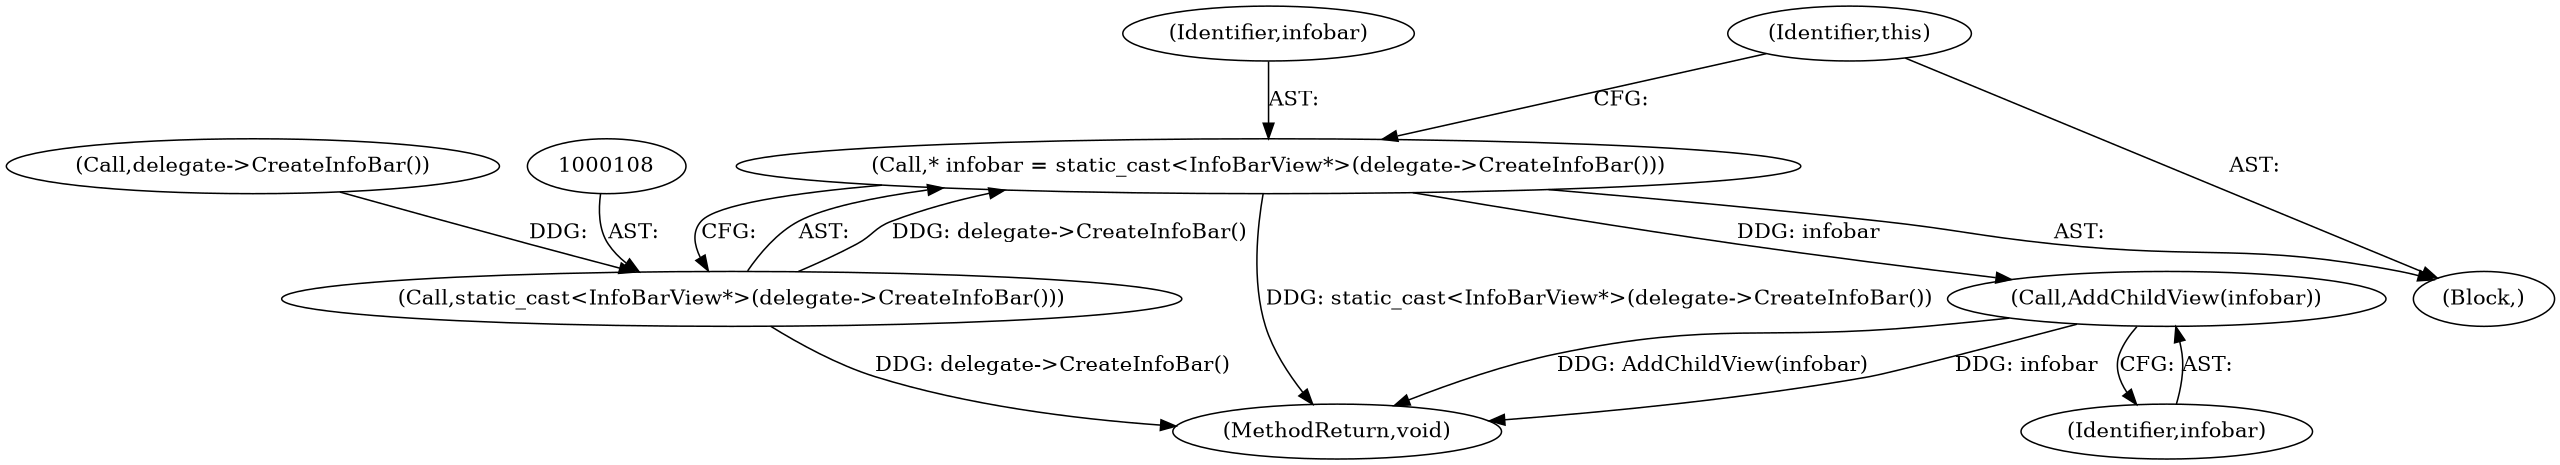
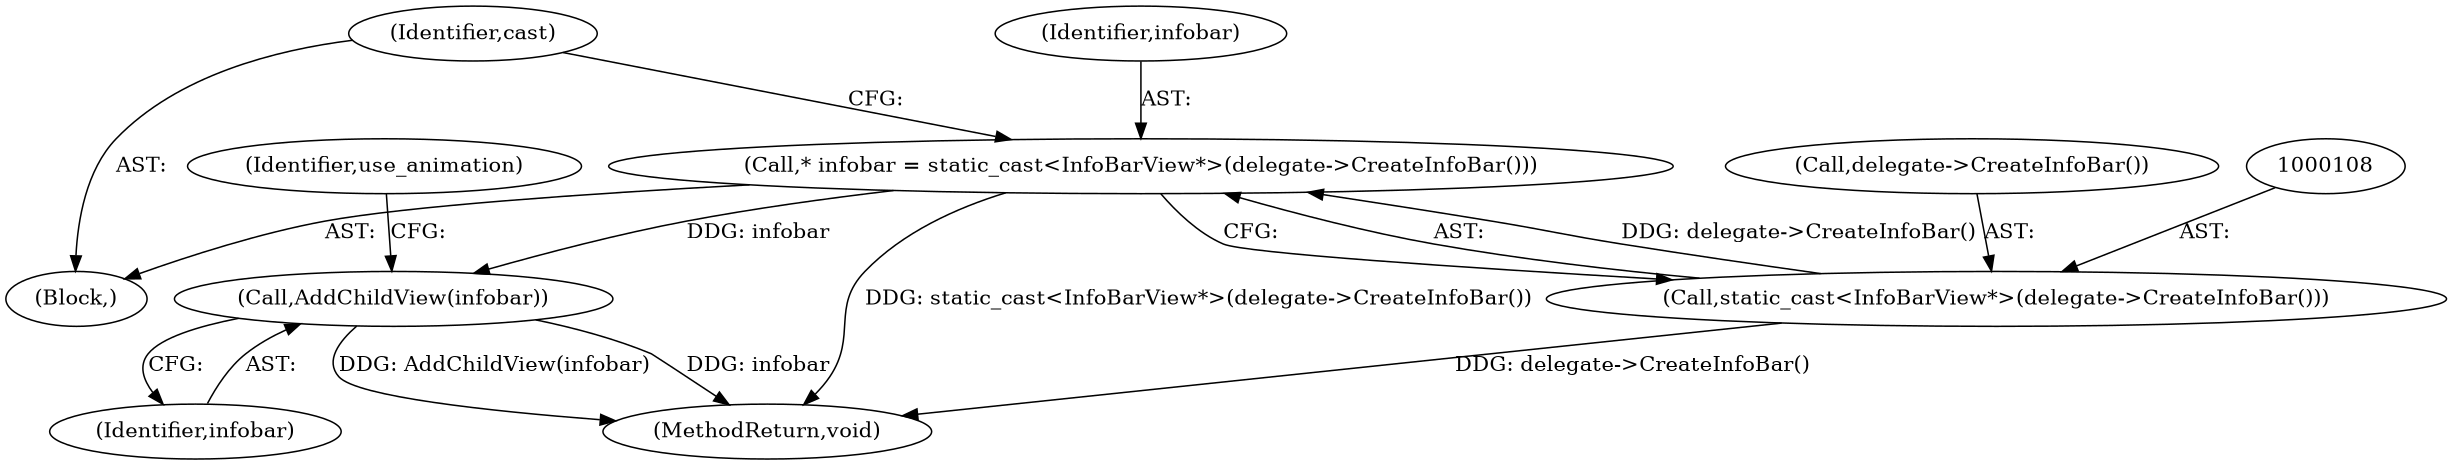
(1850, 34) -> (473, 34)
none -> (385, 166)
(562, 233) -> (2013, 233)
